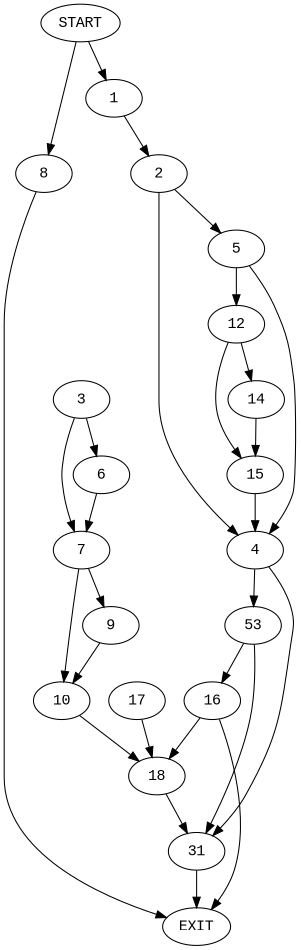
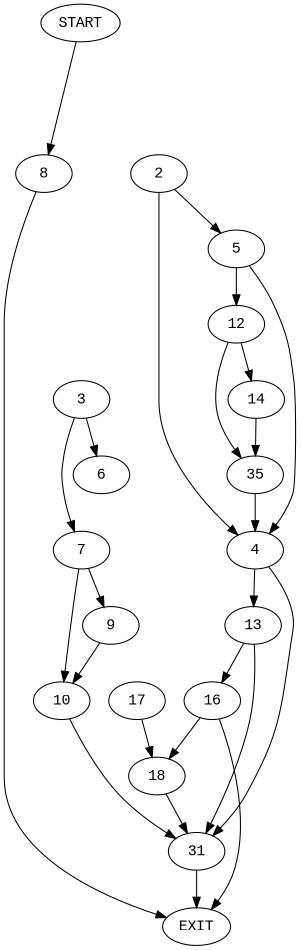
(114, 98) -> none
(255, 475) -> (255, 475)
(93, 507) -> none
(253, 625) -> (253, 625)
(105, 735) -> (110, 783)
